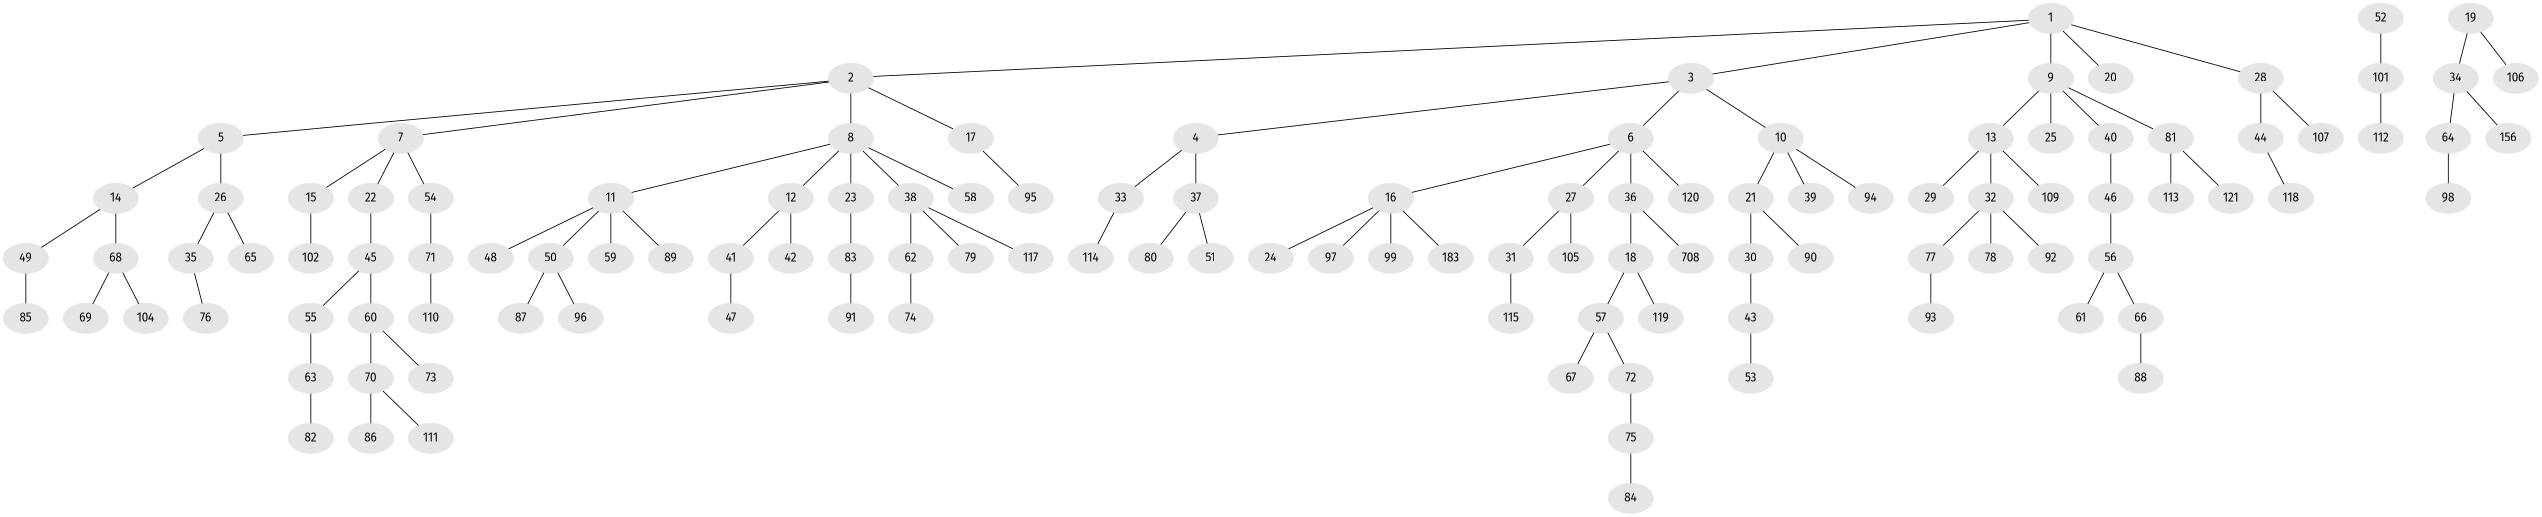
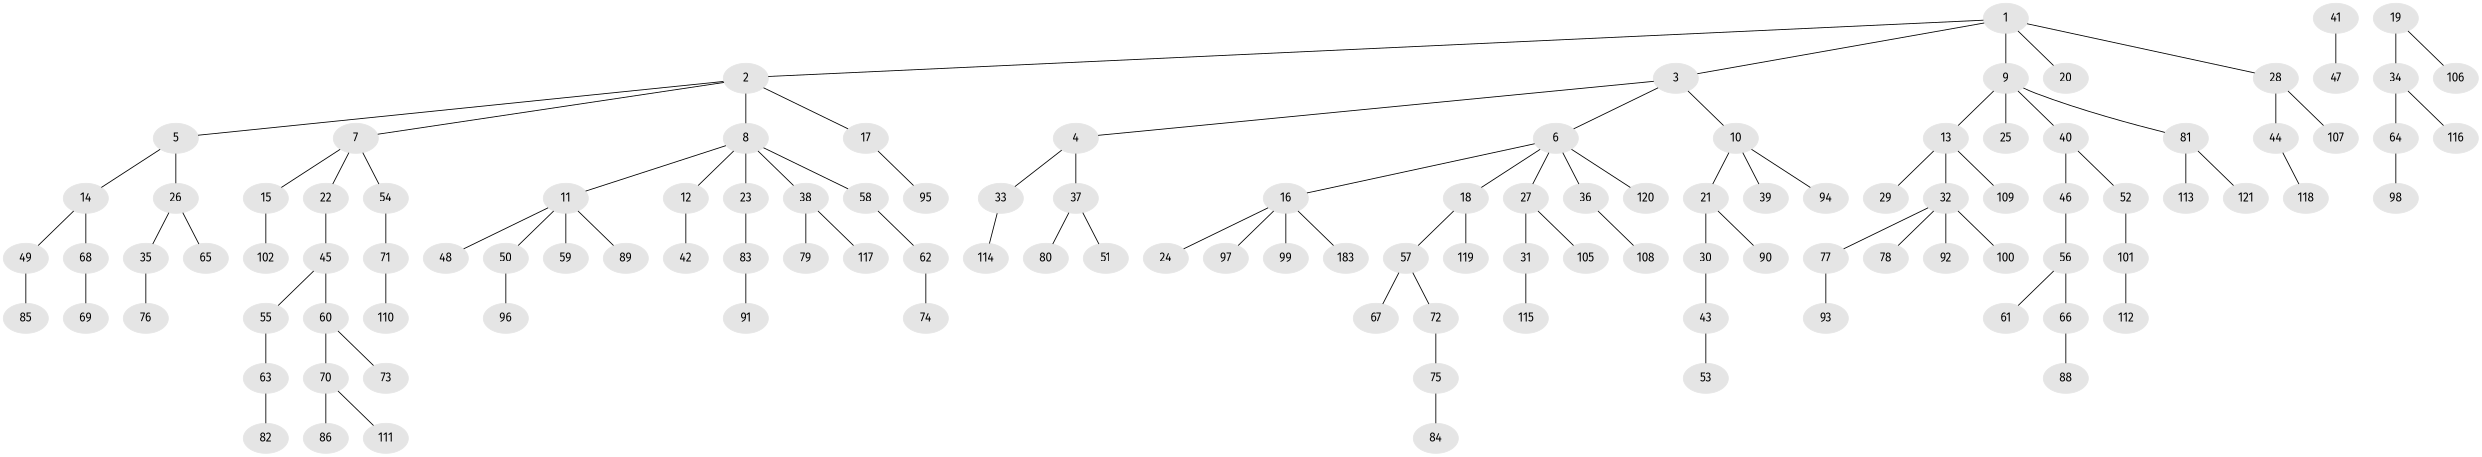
(2508, 138) -> (2456, 138)
none -> (2096, 168)
(761, 228) -> none
(911, 228) -> (896, 228)
(1631, 228) -> (1511, 168)
(1691, 258) -> (1646, 258)
none -> (2006, 258)
(146, 318) -> none
(521, 318) -> none
